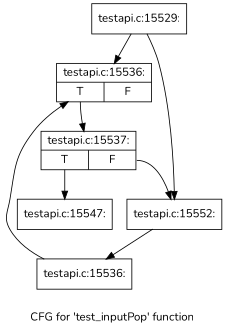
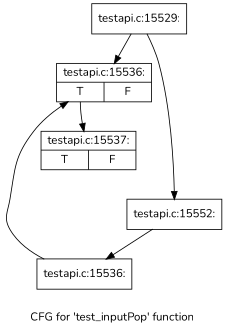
(157, 171) -> none
(65, 214) -> none
